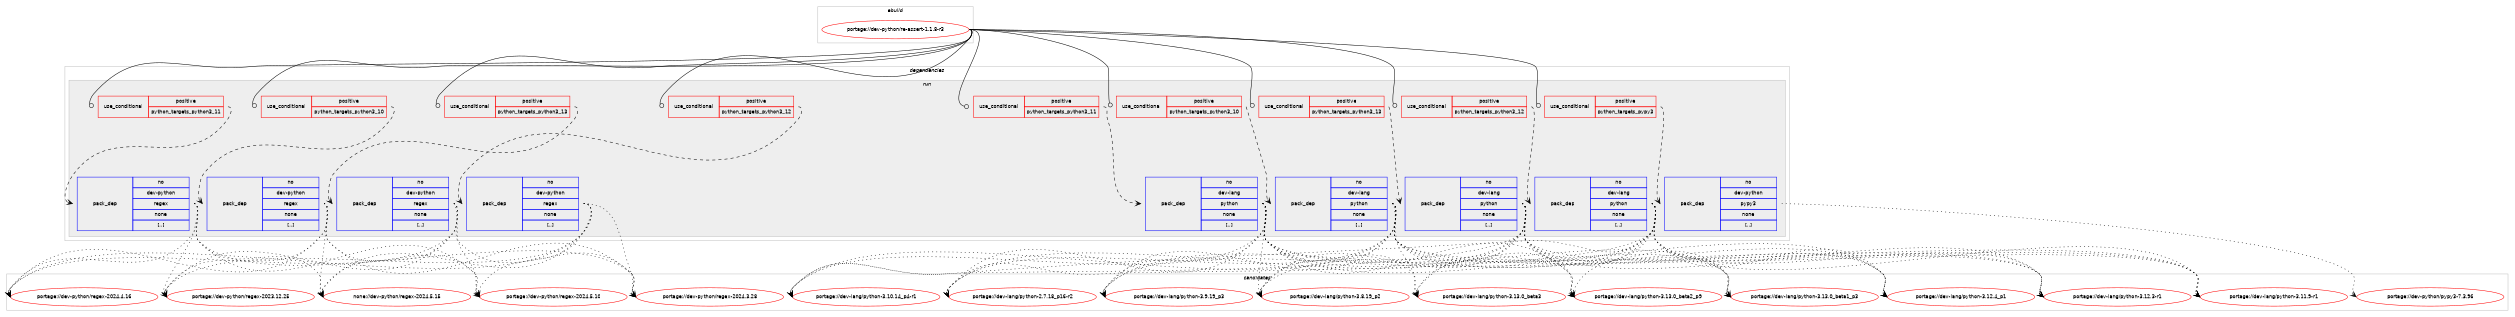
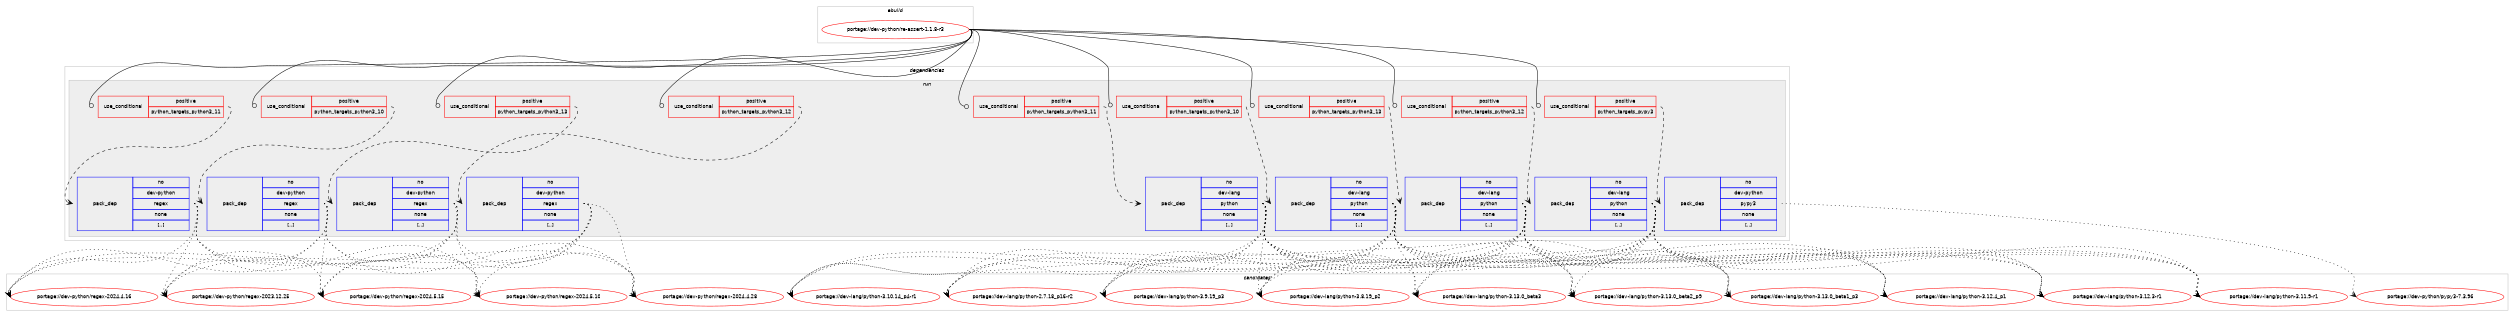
(397, 297) -> (397, 297)
(710, 297) -> (710, 297)
